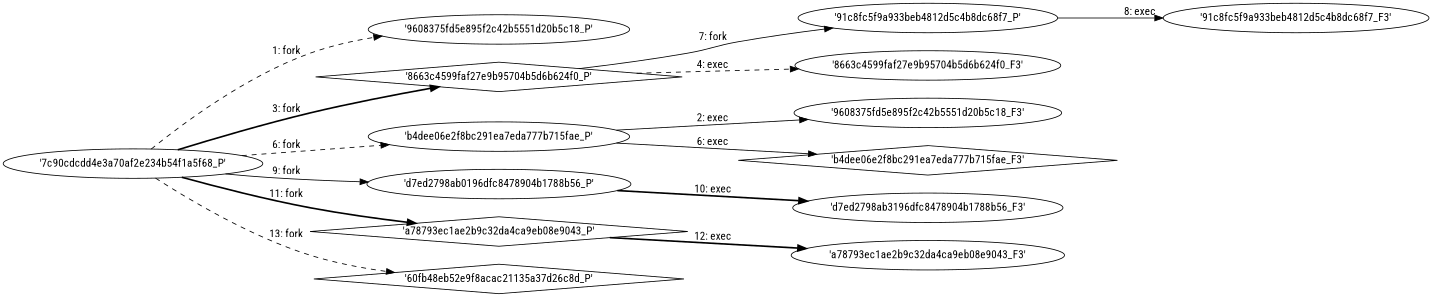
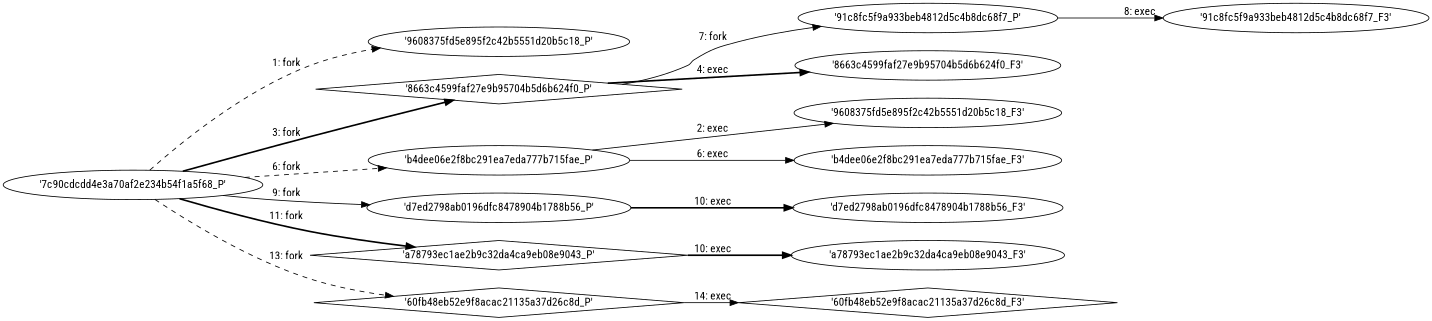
(713, 71) -> (704, 78)
(928, 160) -> (928, 160)
(928, 208) -> (928, 208)
(713, 237) -> (713, 249)
none -> (928, 303)
